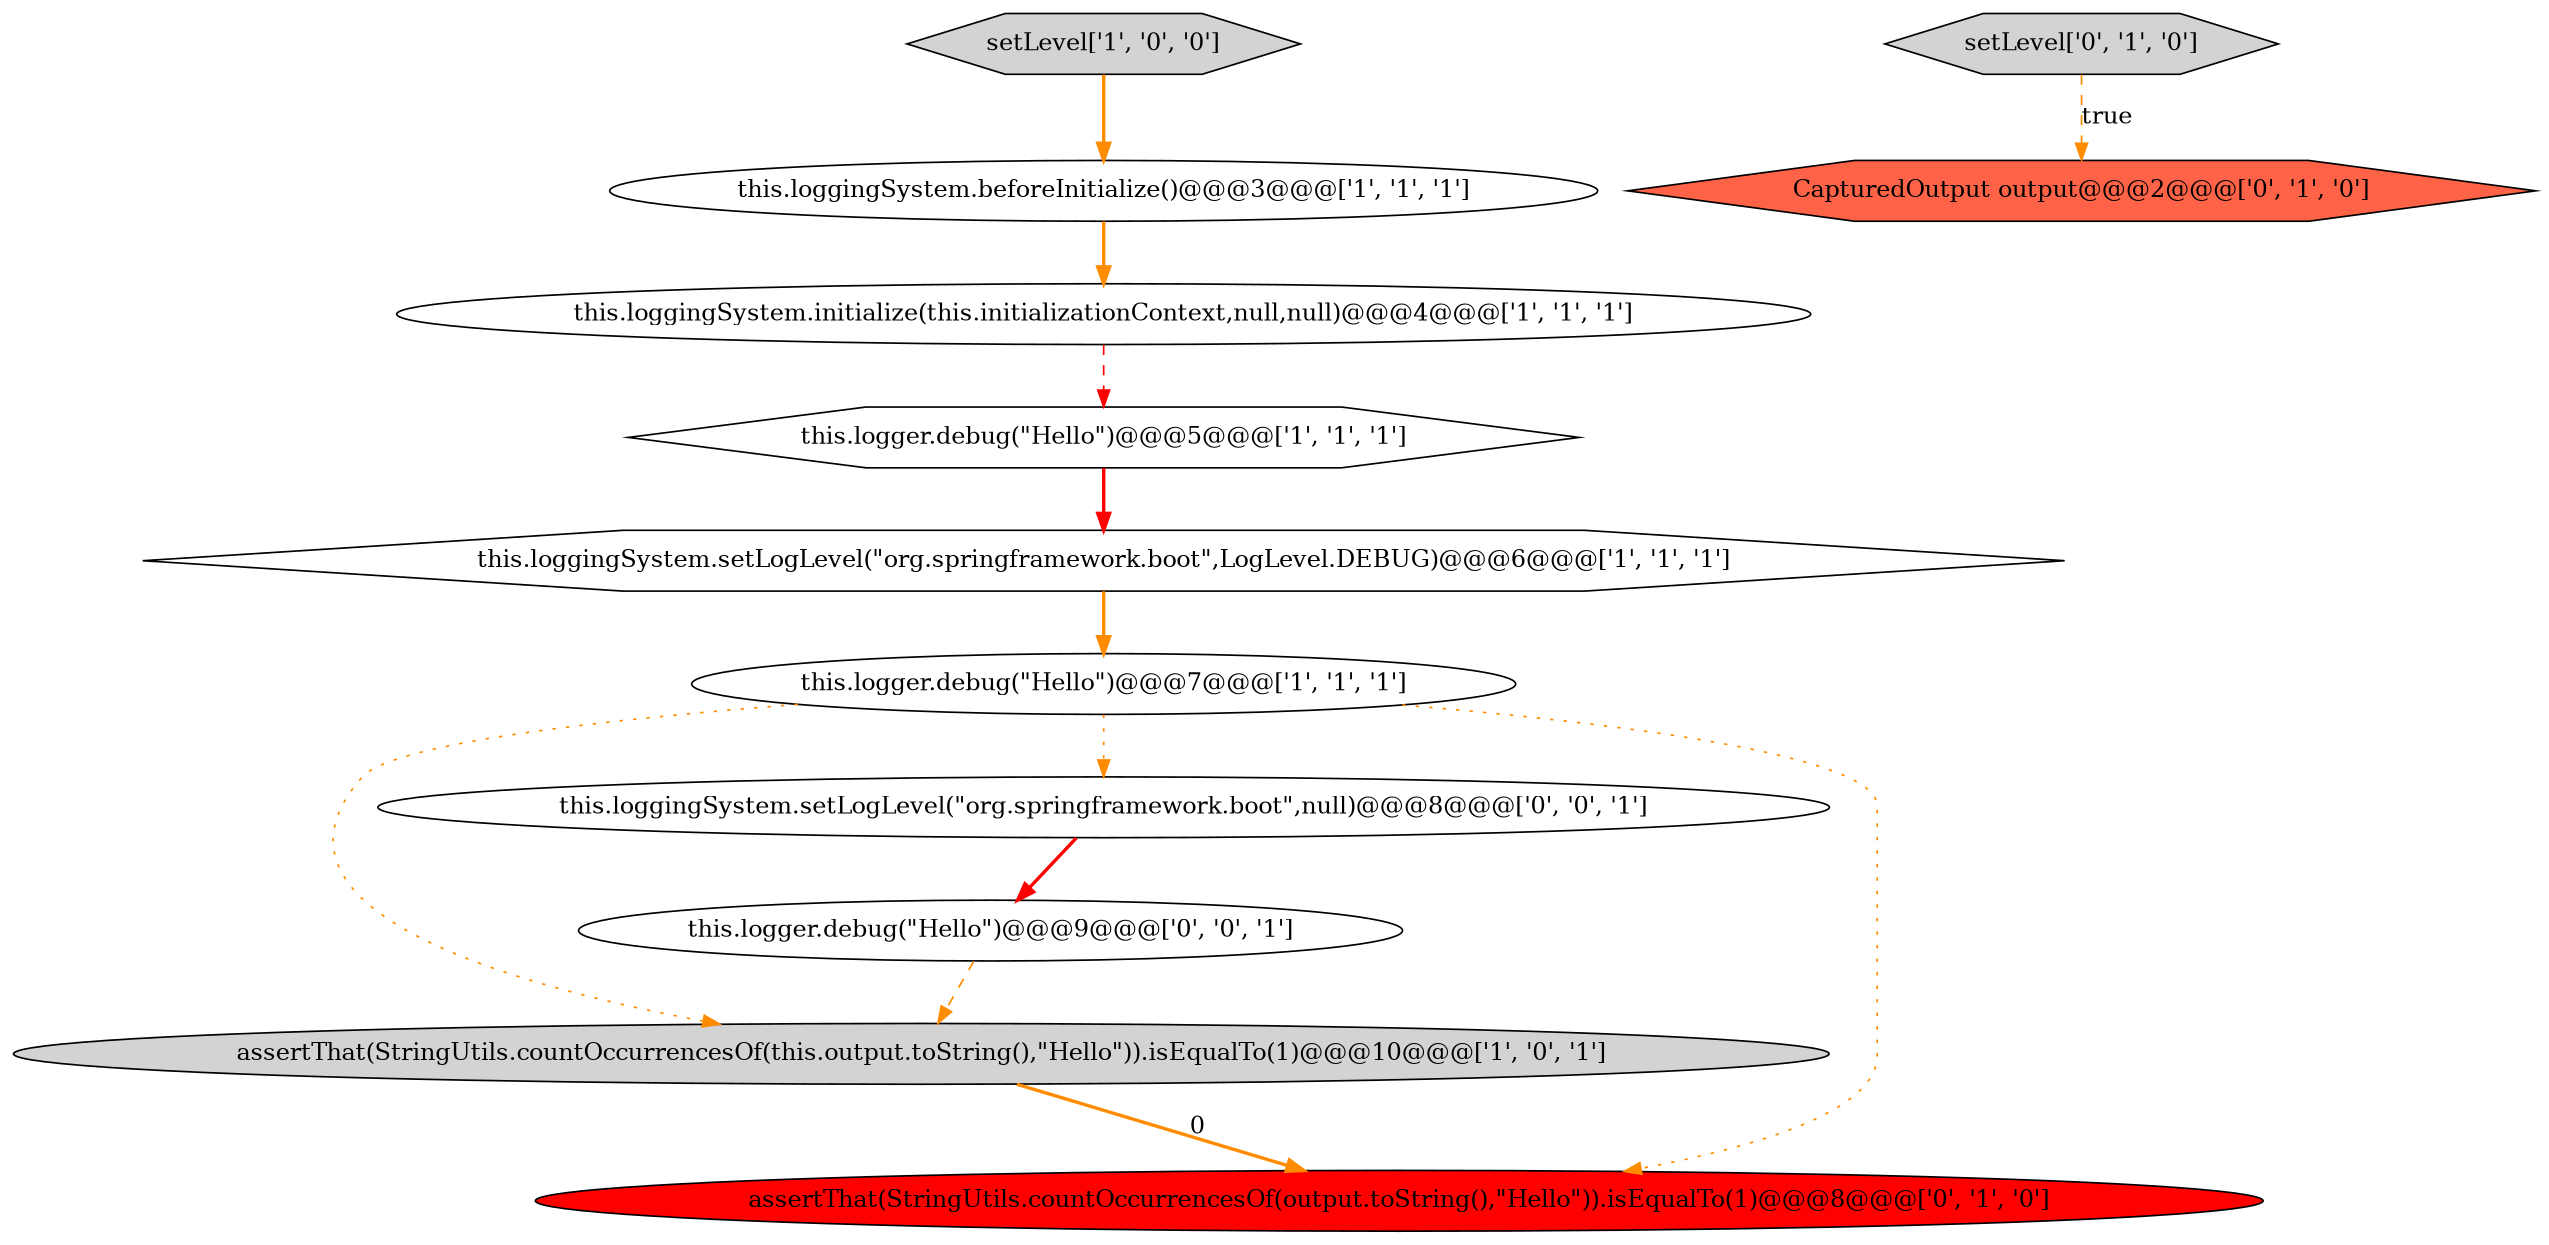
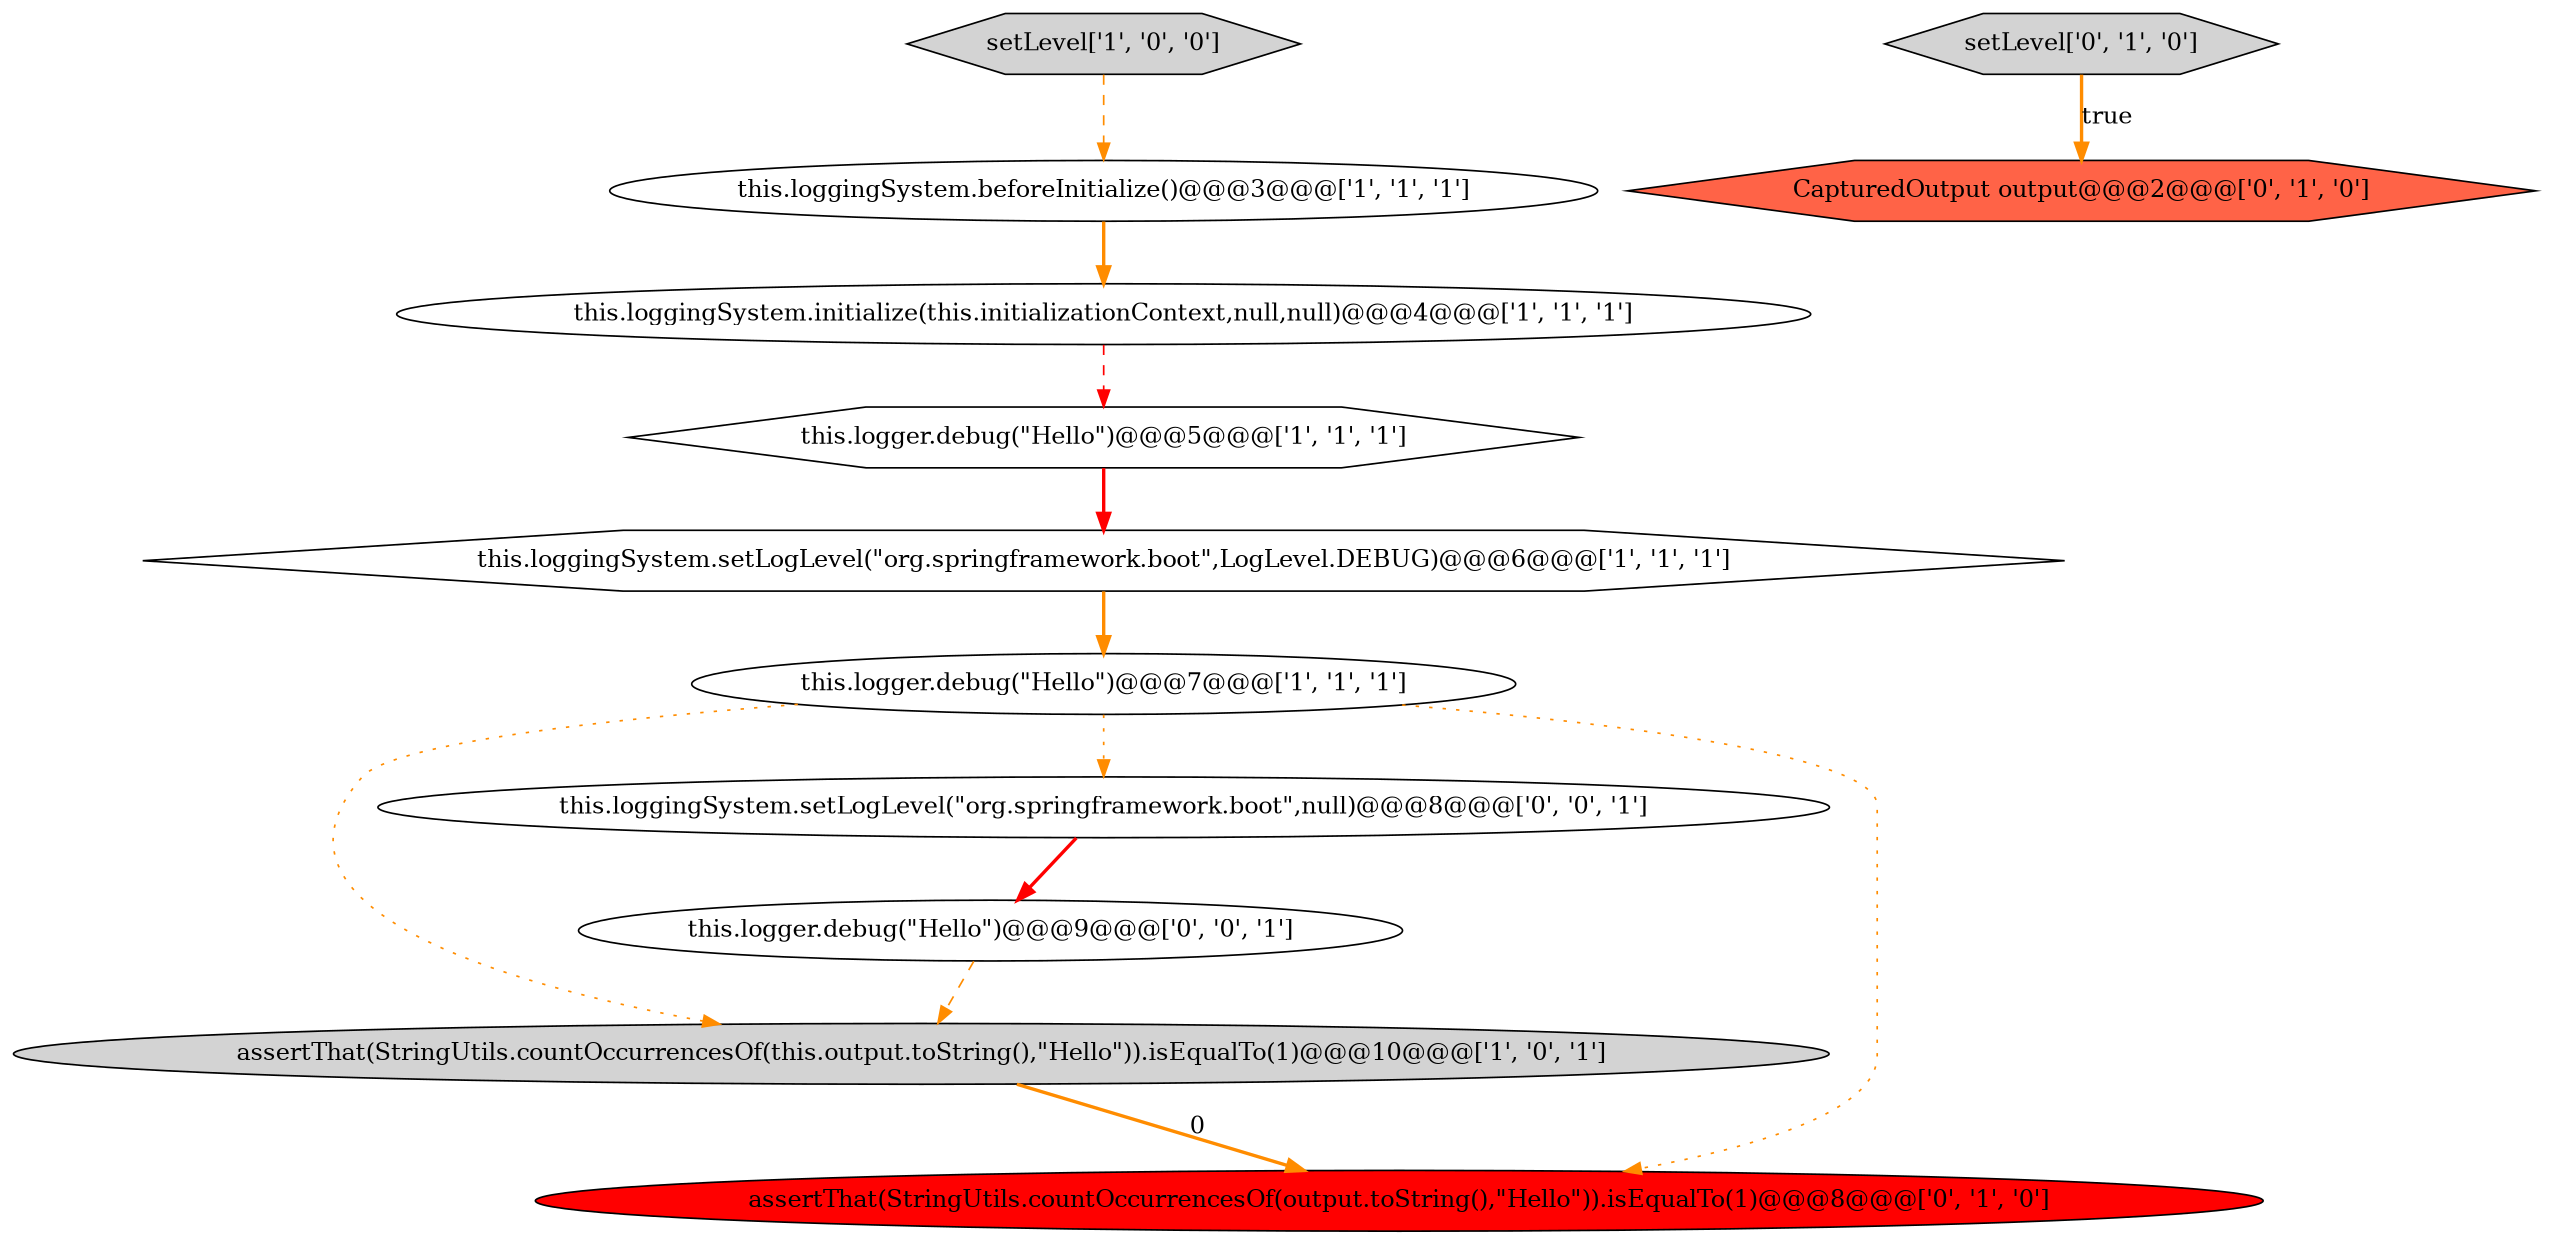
(1104, 109) -> (1104, 109)
(2082, 109) -> (2082, 109)
